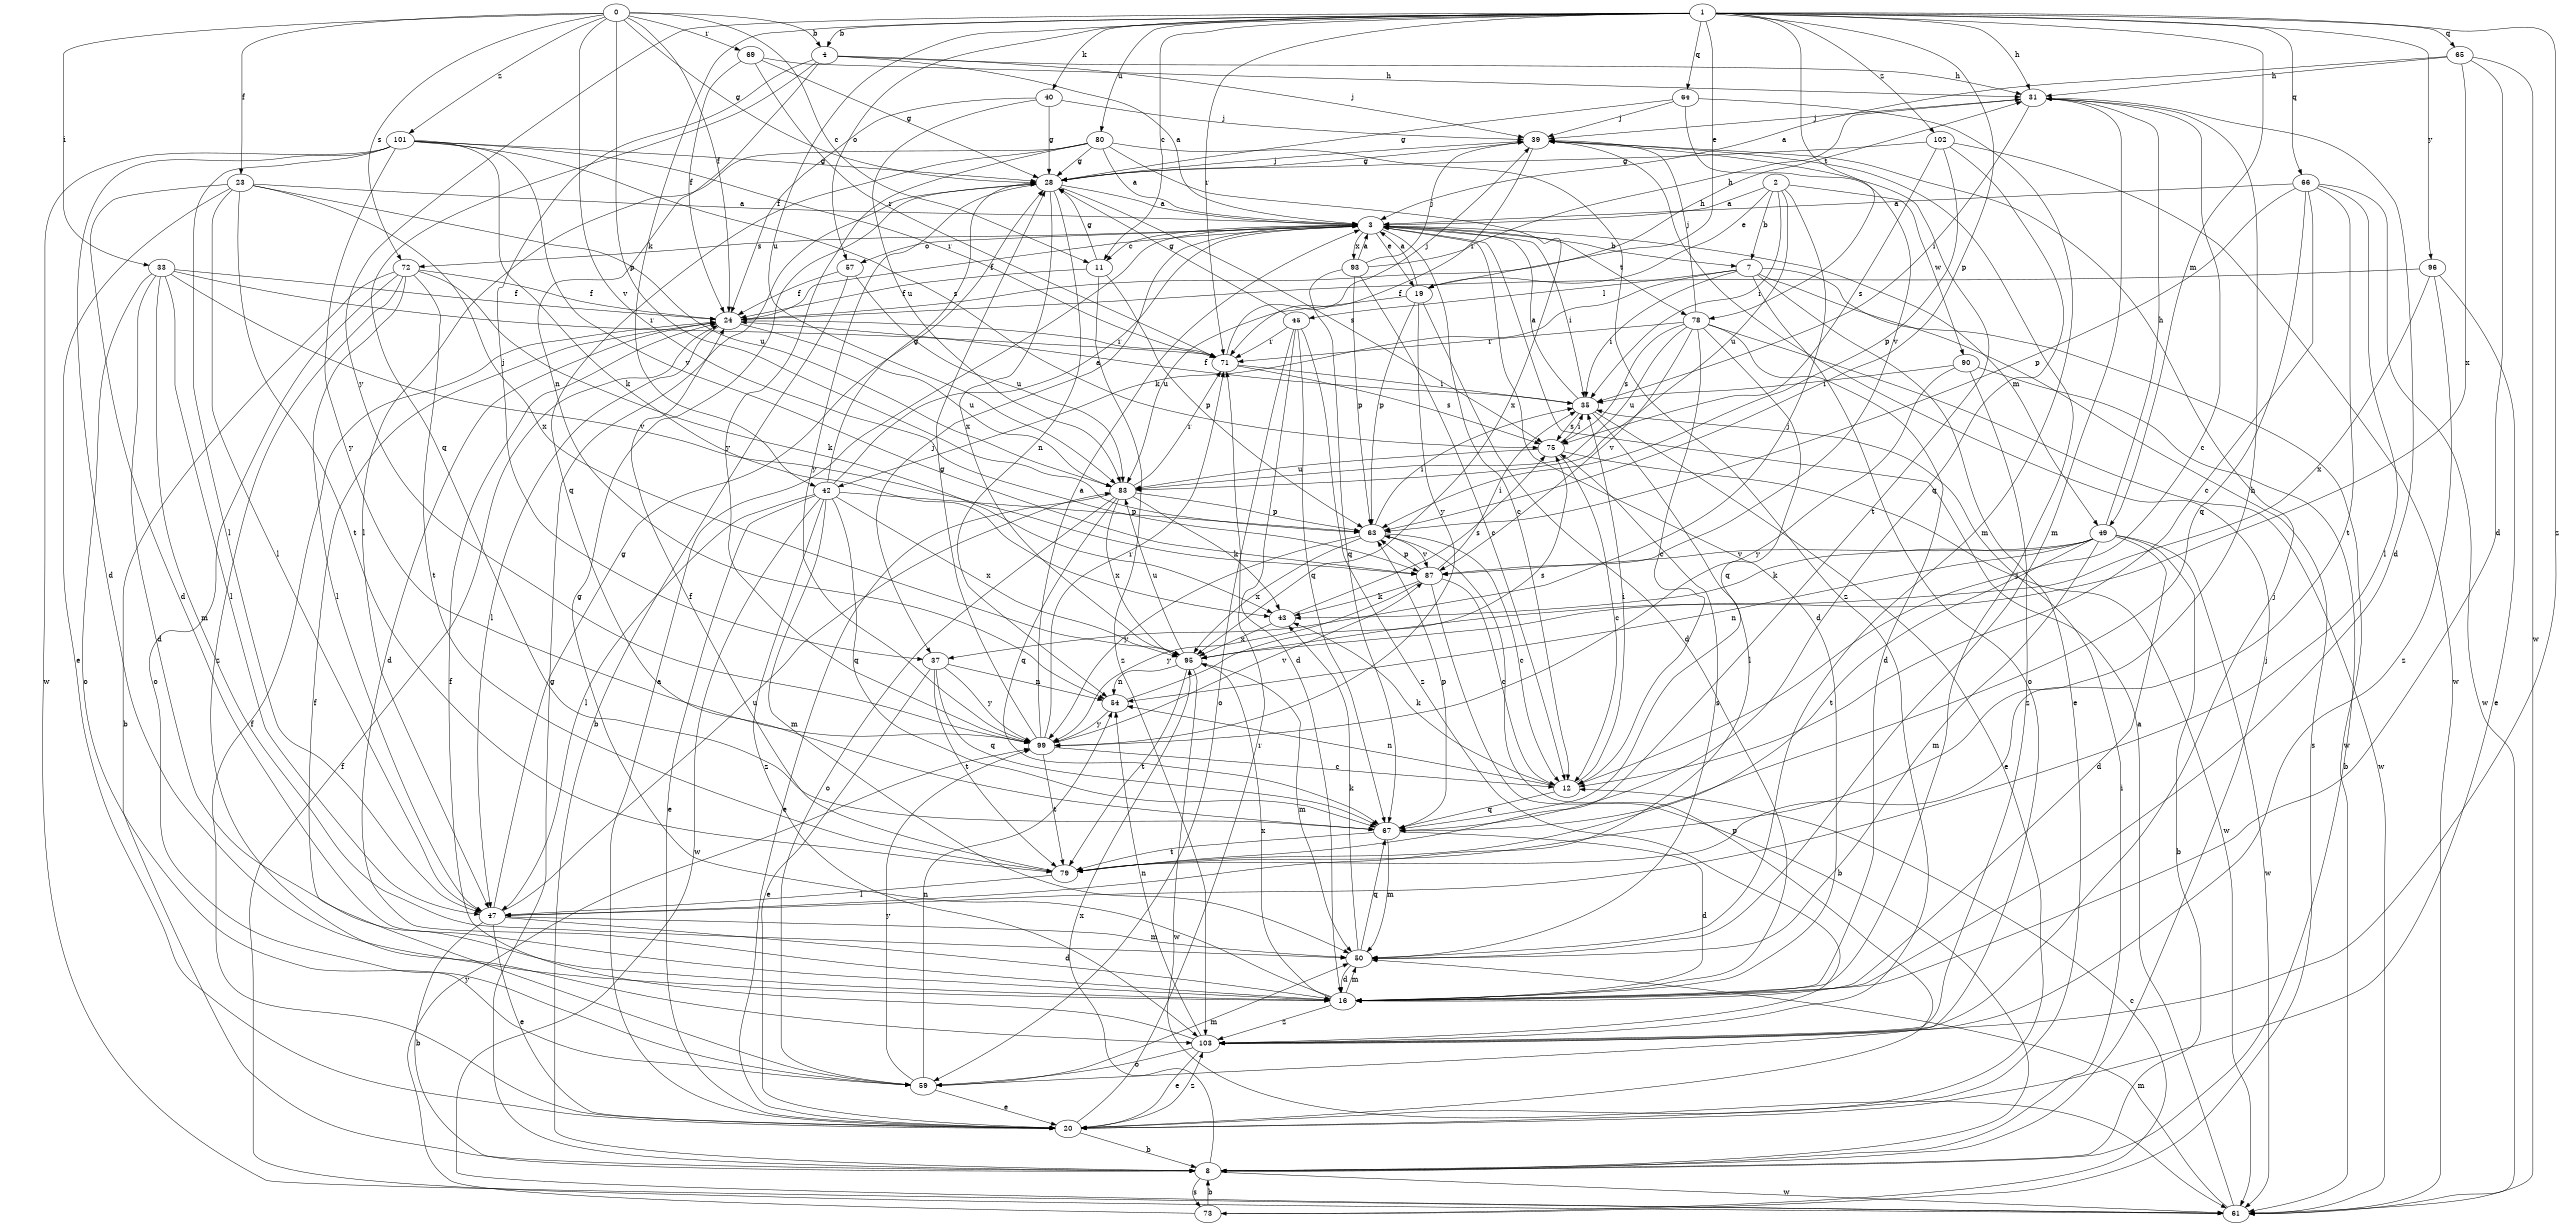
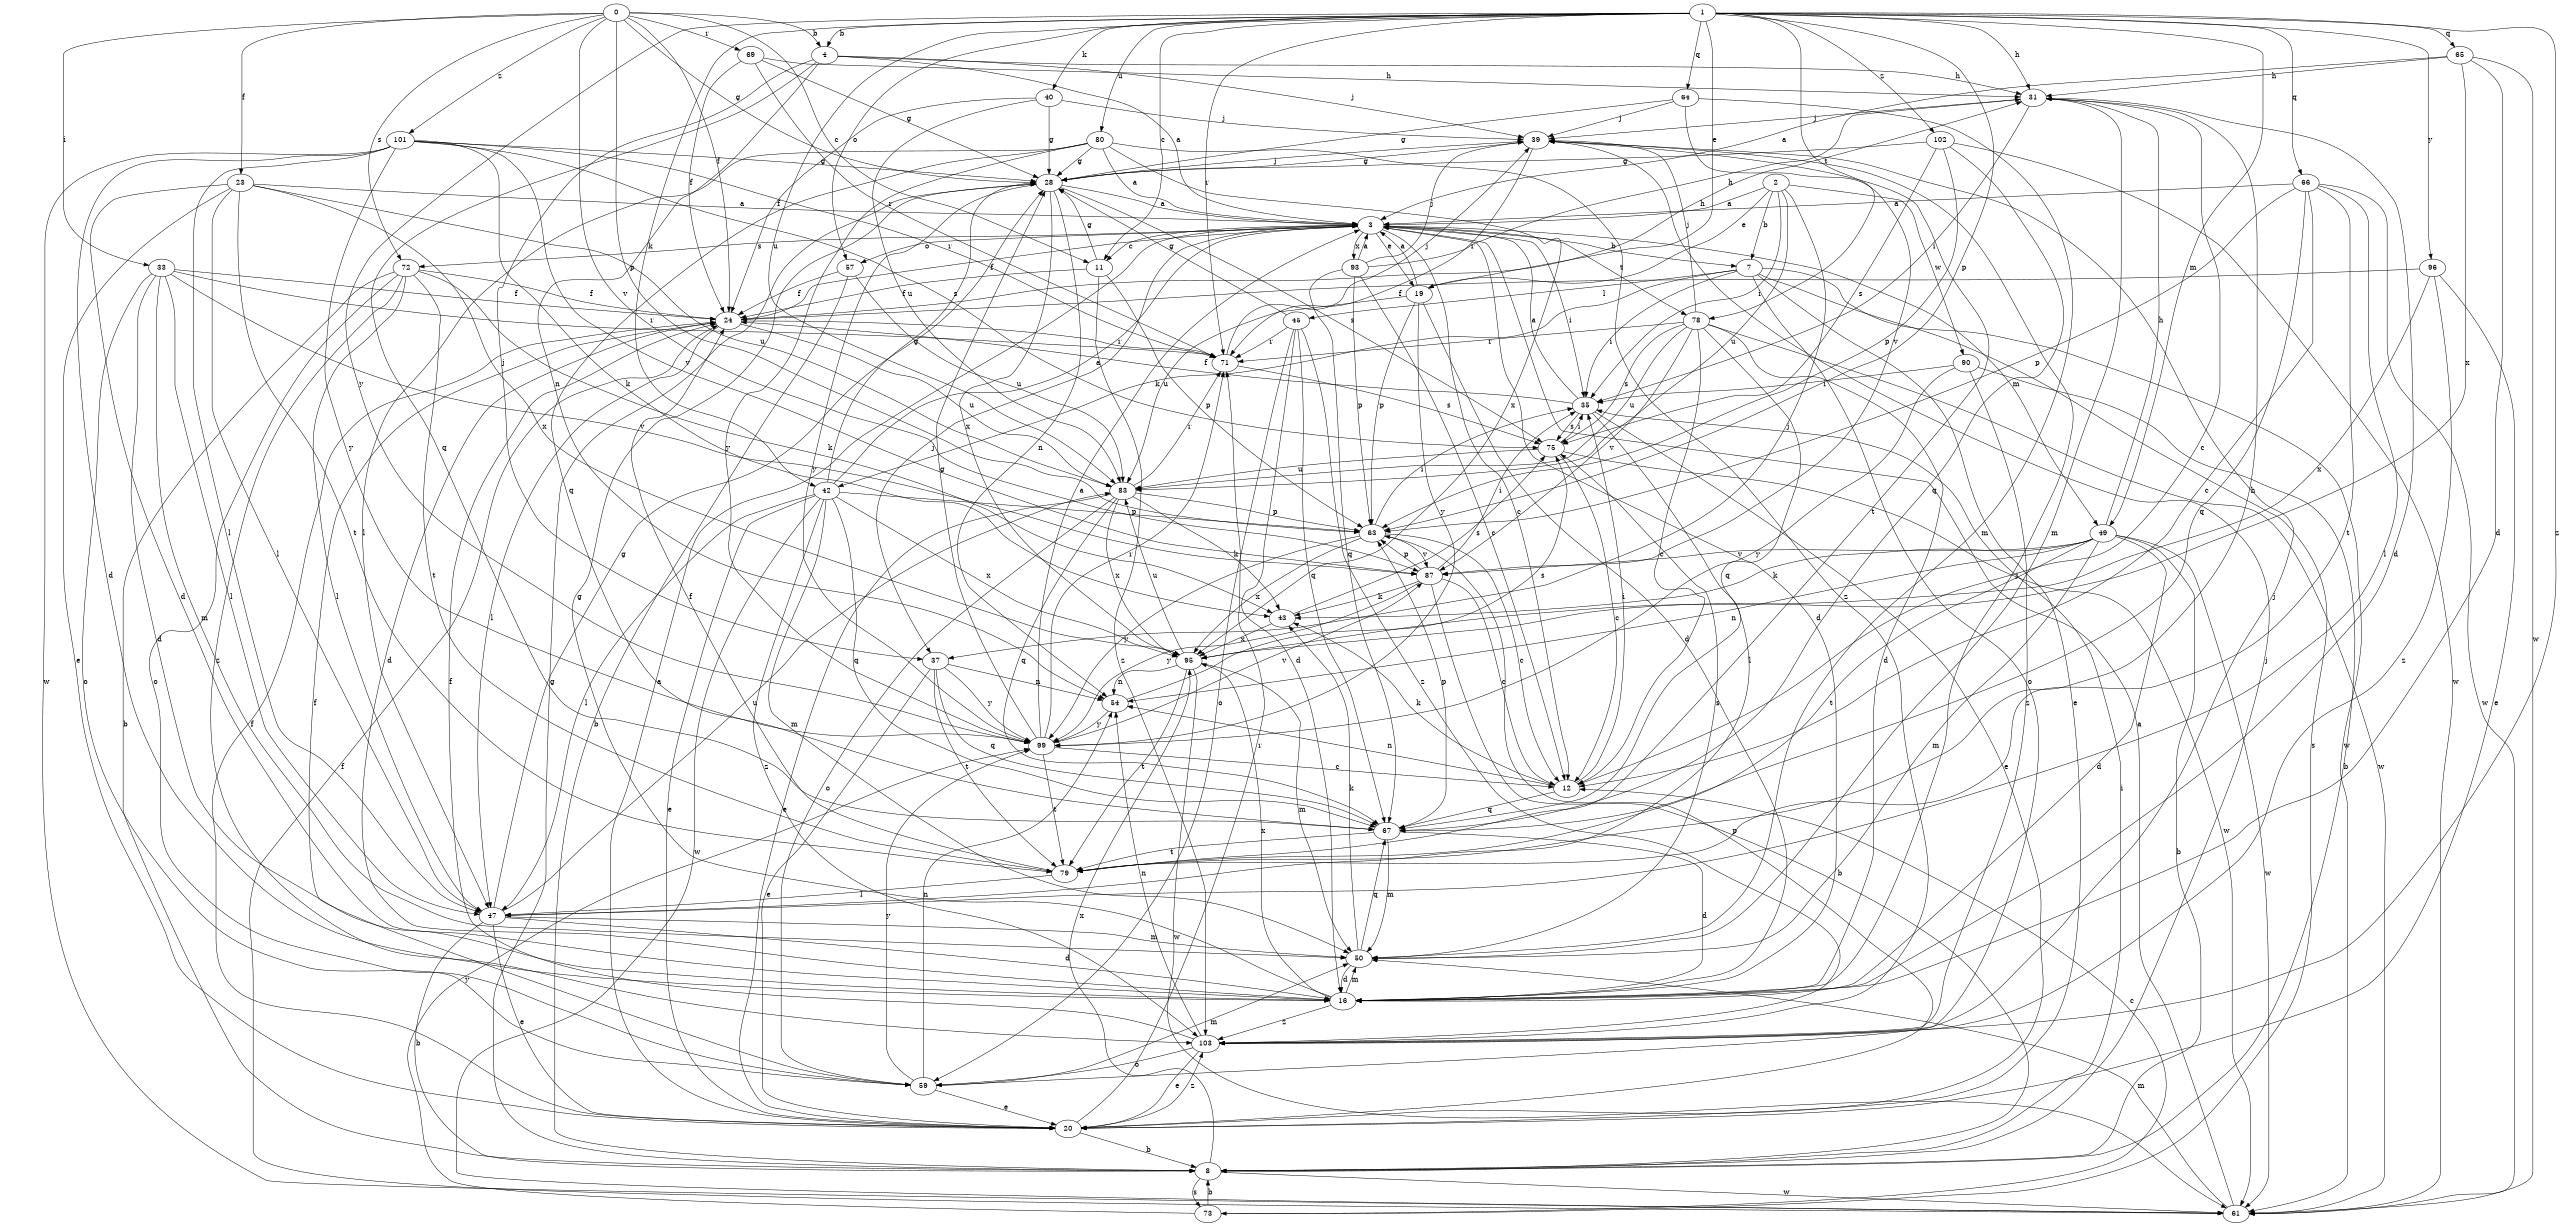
(1403, 383) -> none
